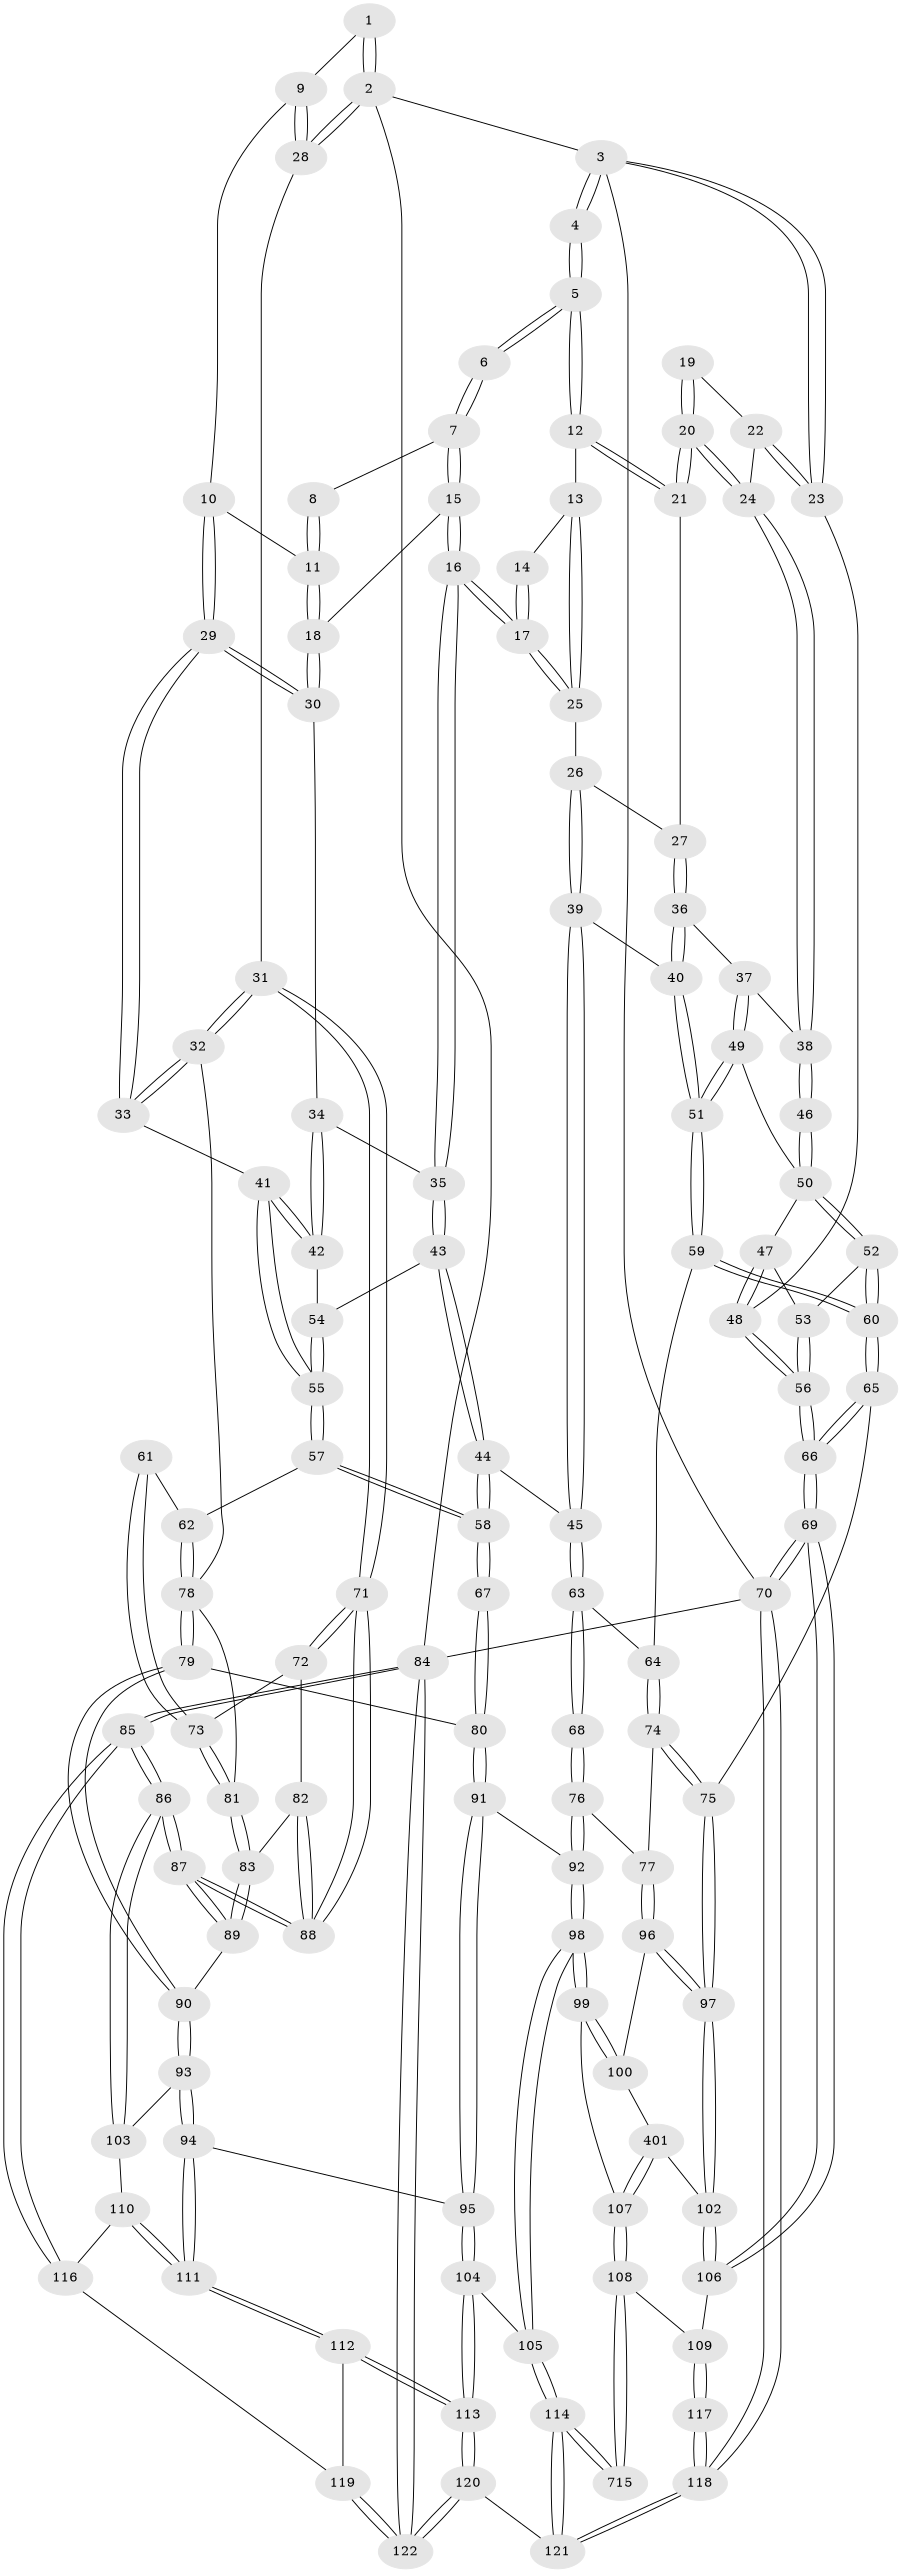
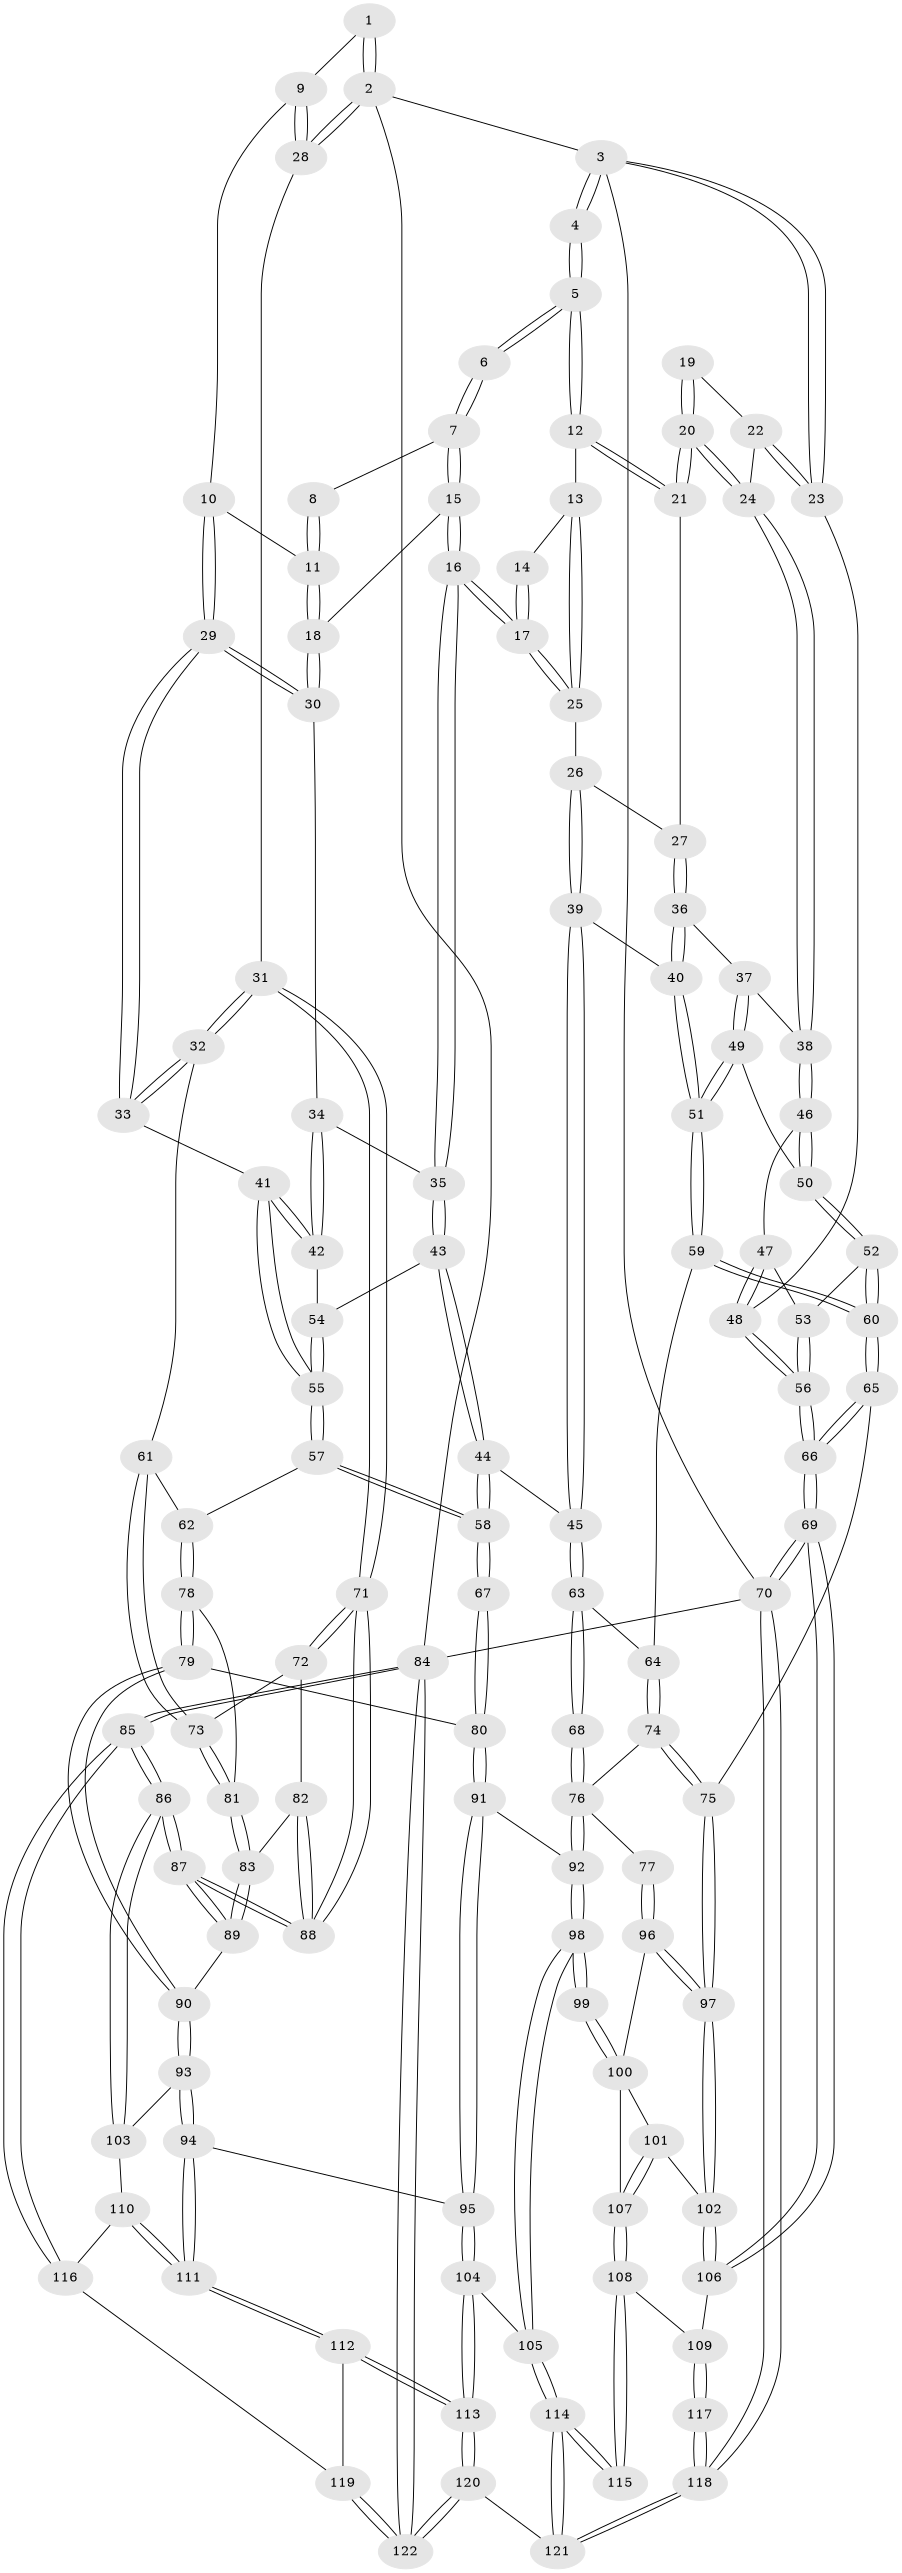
(786, 1218) -> (768, 1179)
(213, 1324) -> (176, 1253)
(651, 1799) -> (616, 1765)
(588, 2109) -> (620, 2141)
(656, 2141) -> (656, 2141)
(620, 2483) -> (620, 2483)
